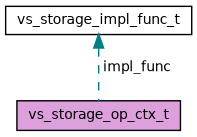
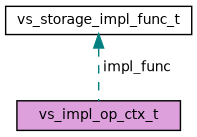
(99, 116) -> (99, 116)
